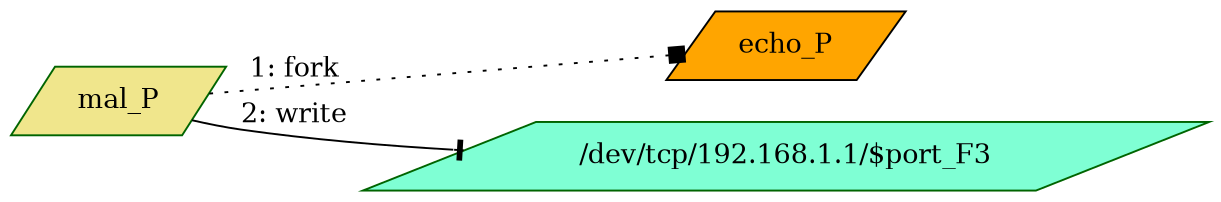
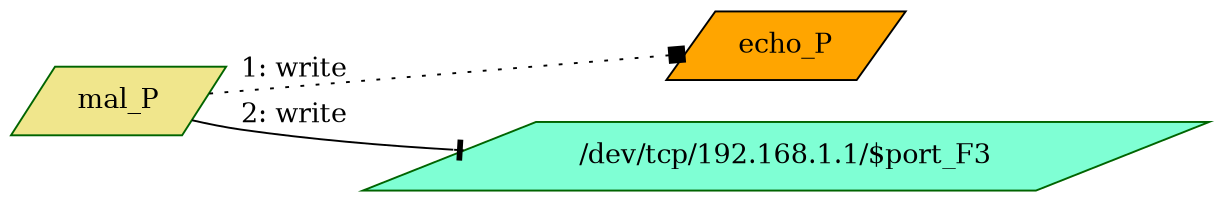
(294, 70) -> (294, 70)
